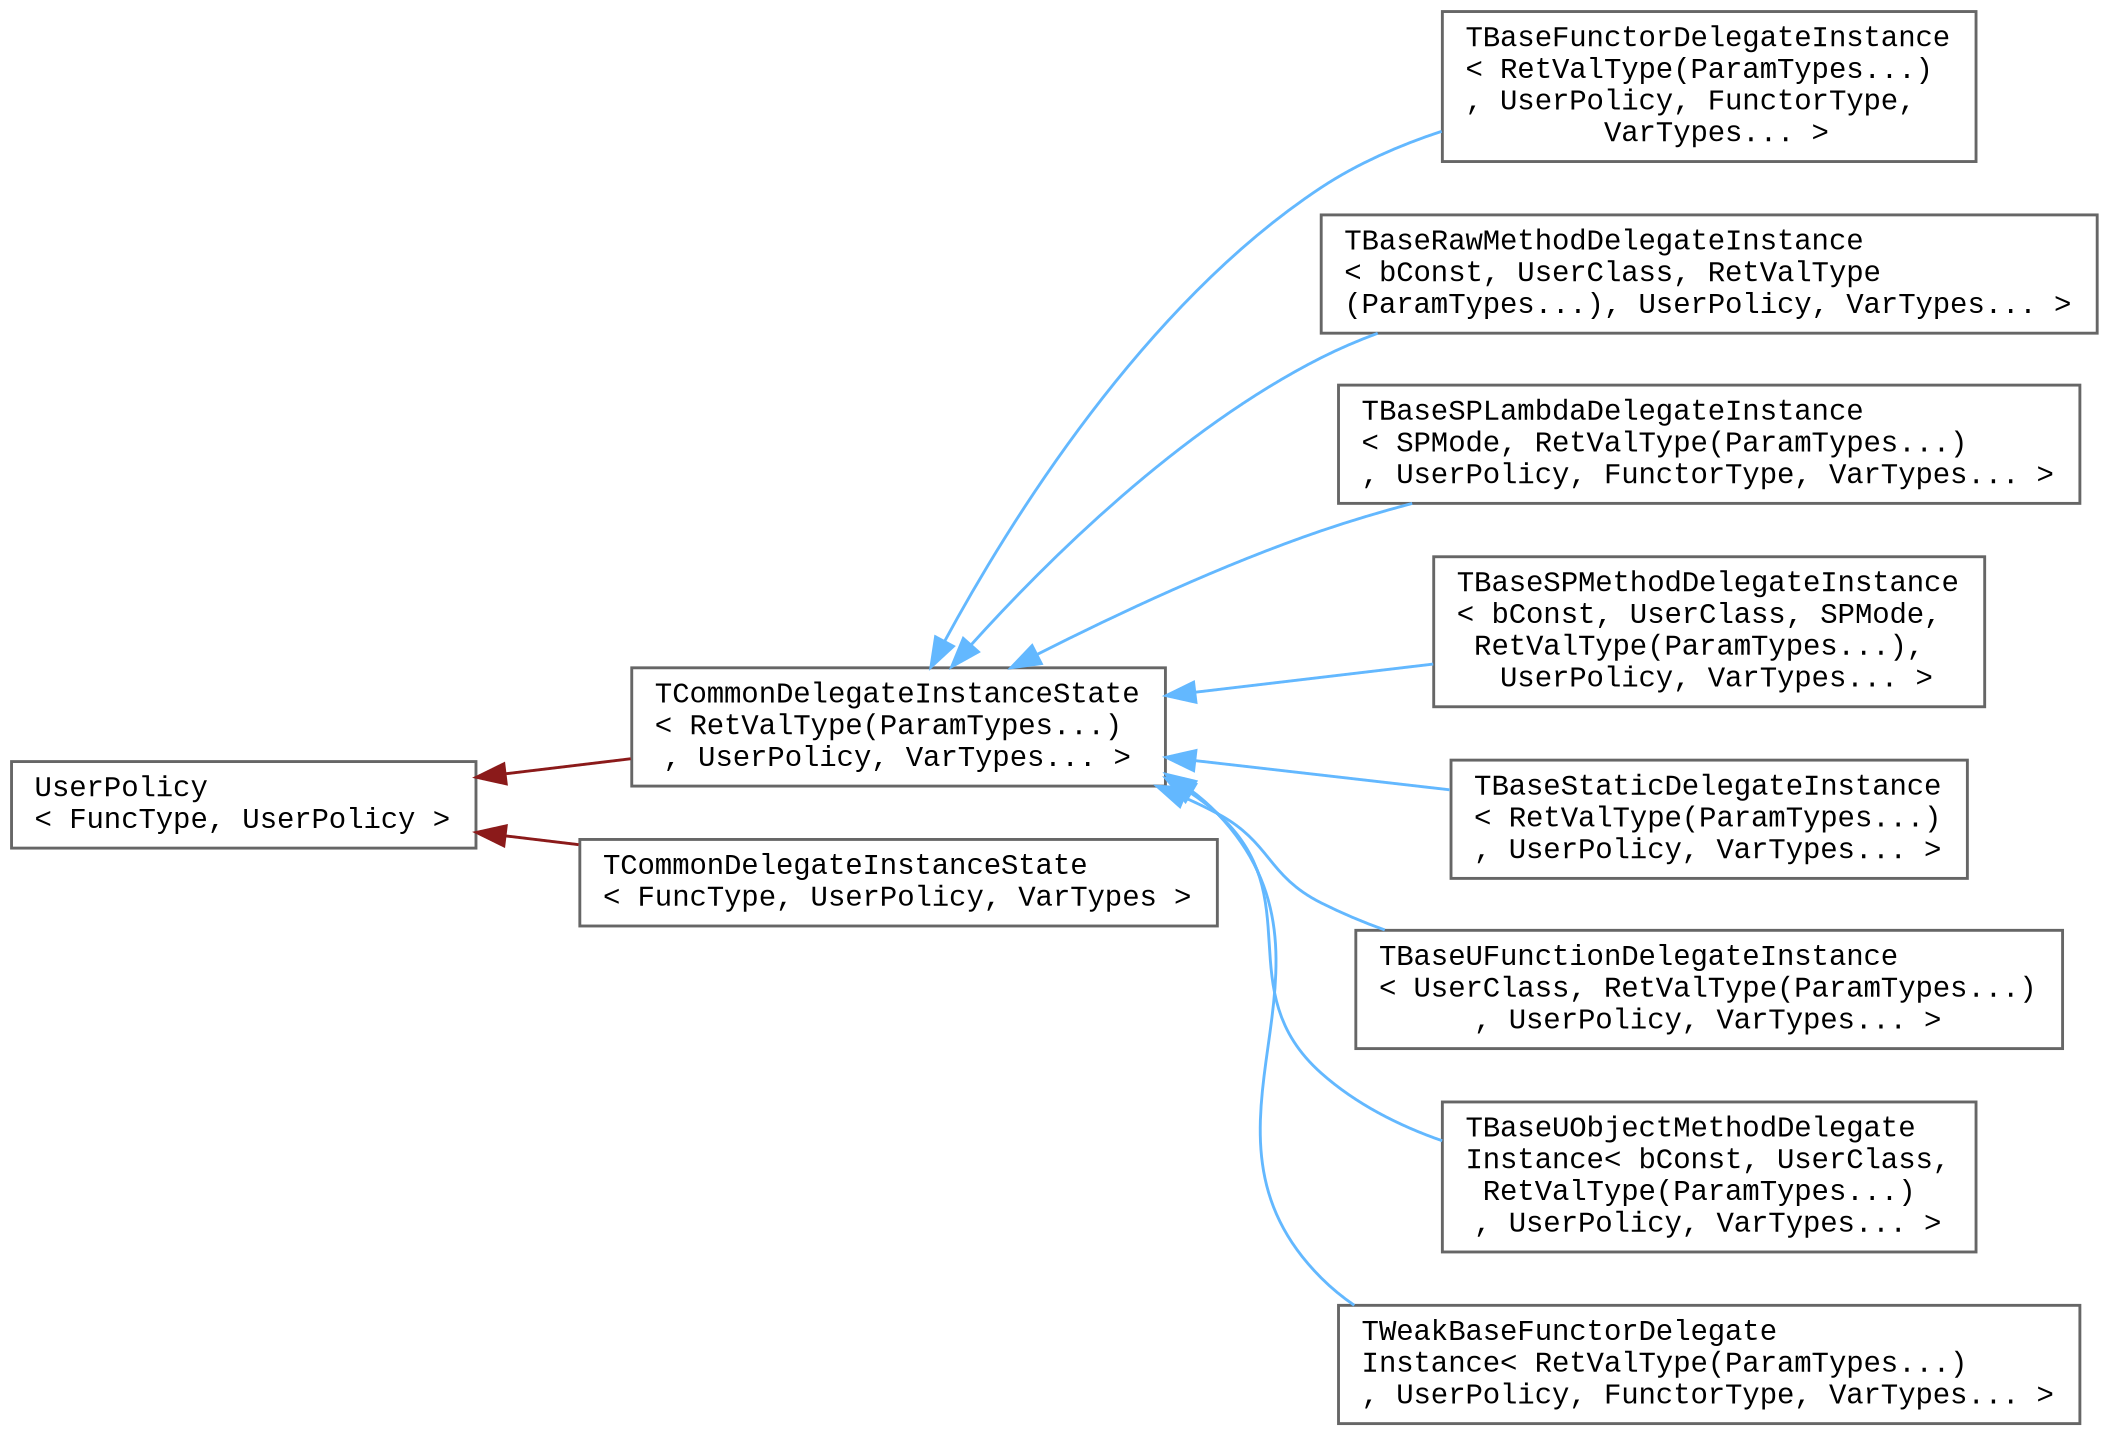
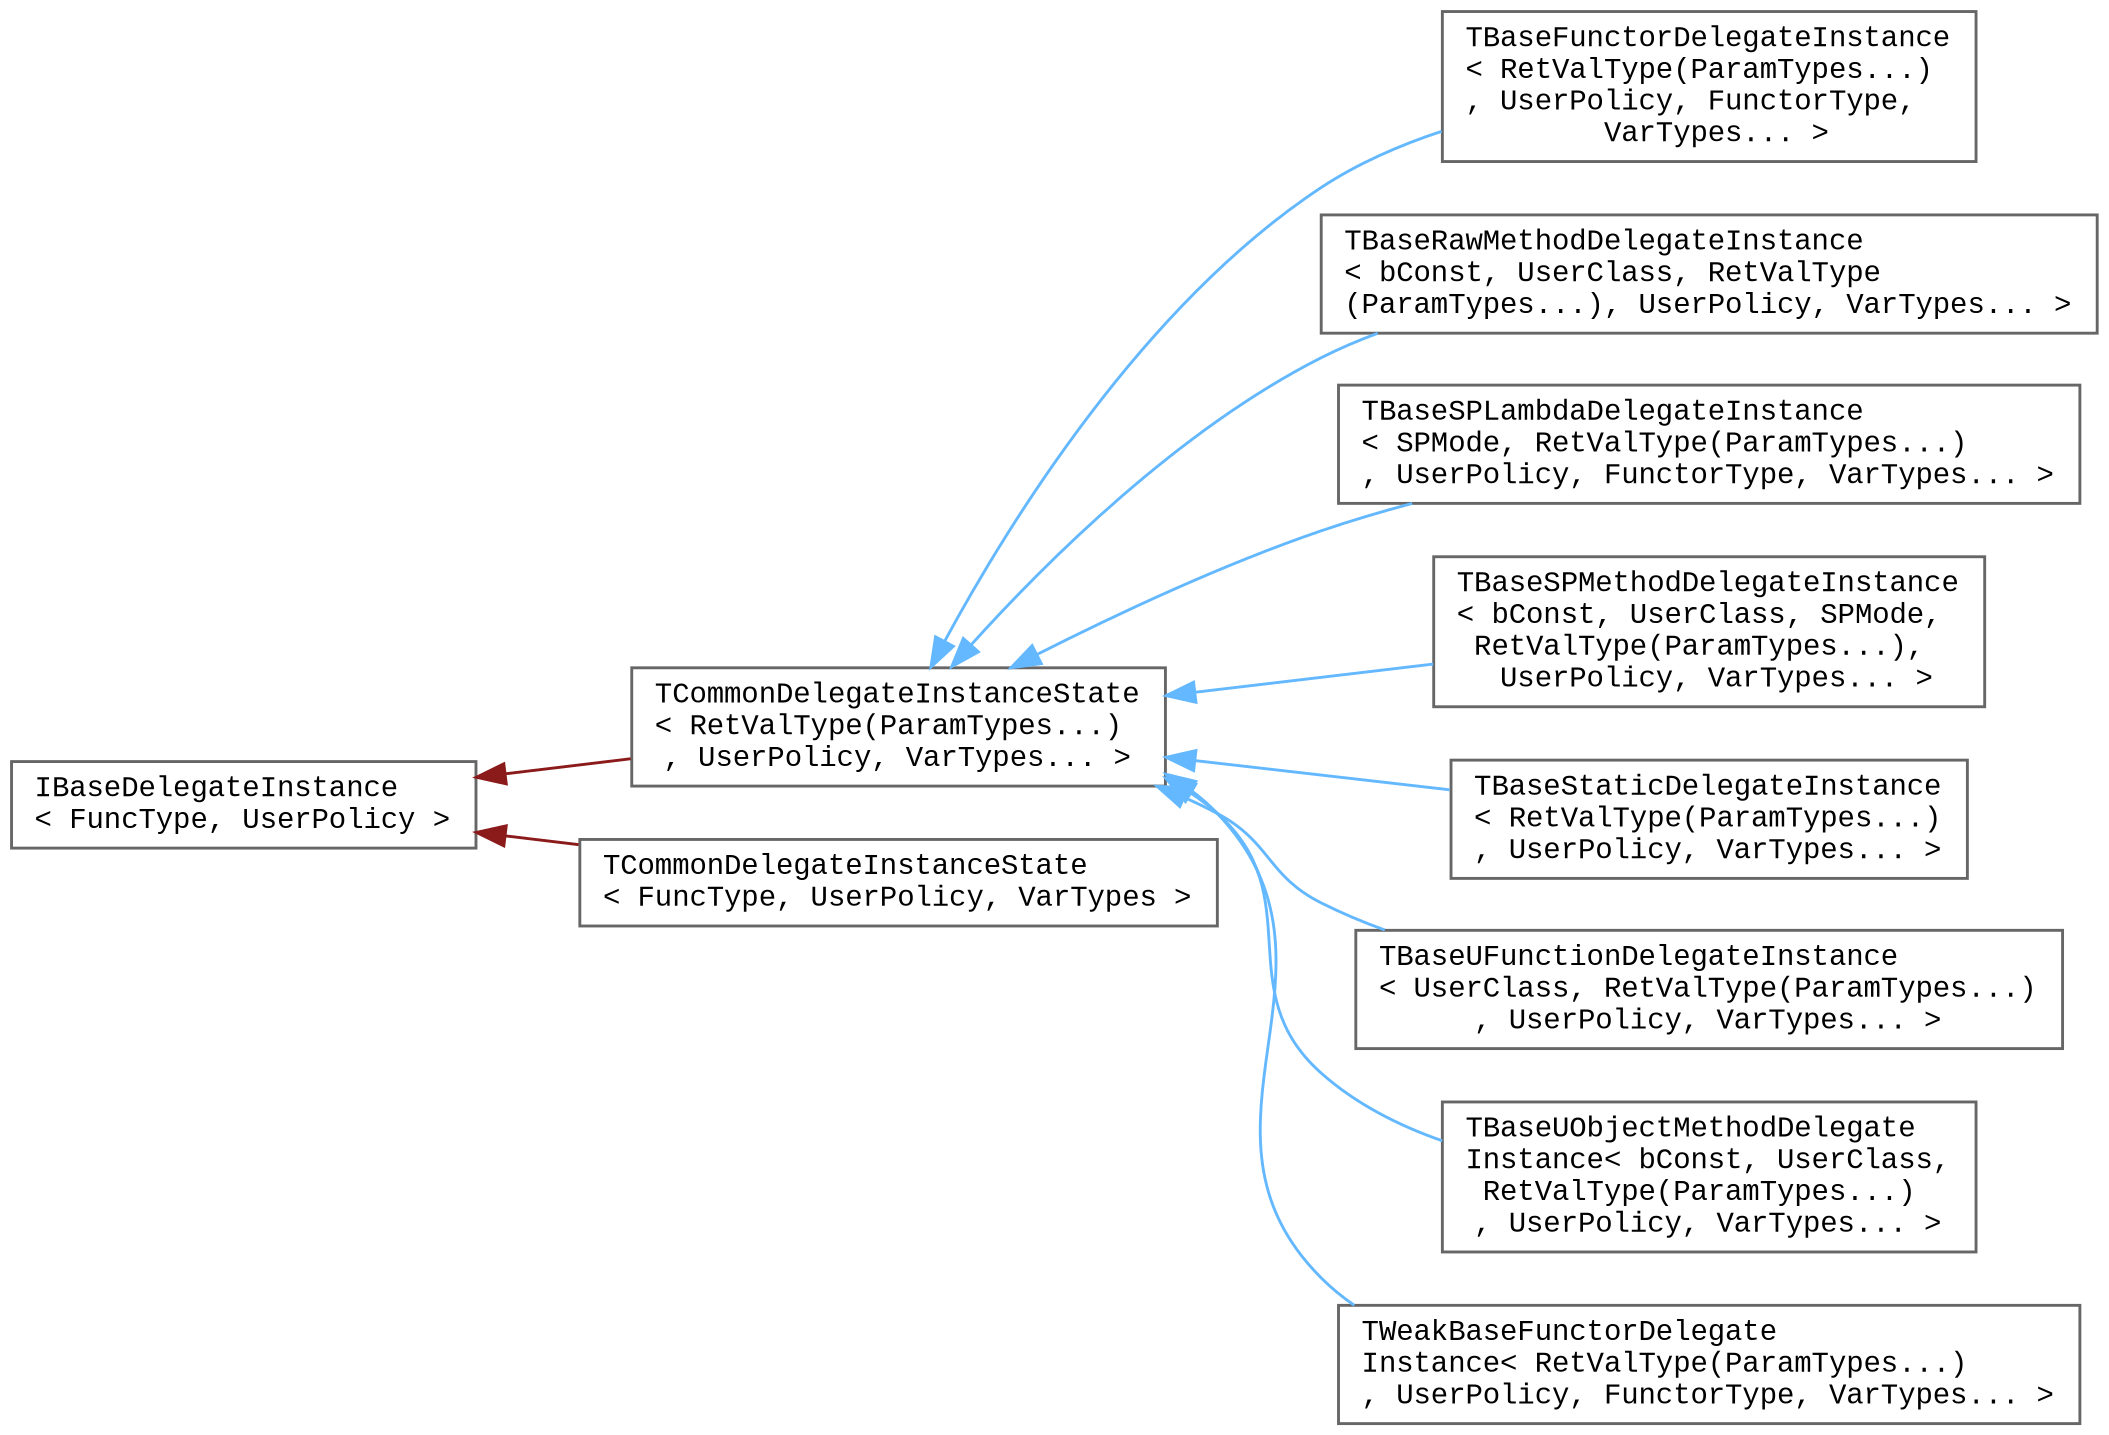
(244, 805) -> (244, 805)
